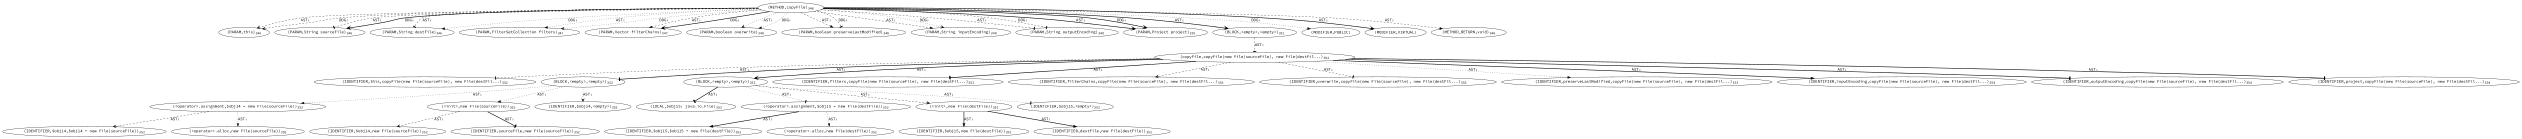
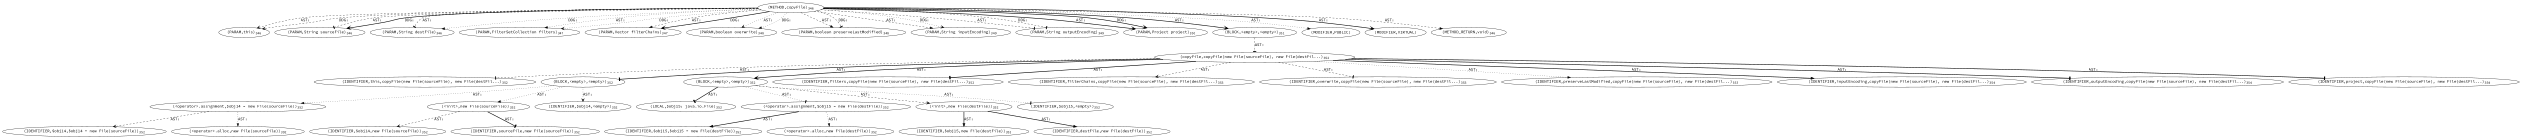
(1257, 20) -> (1257, 20)
